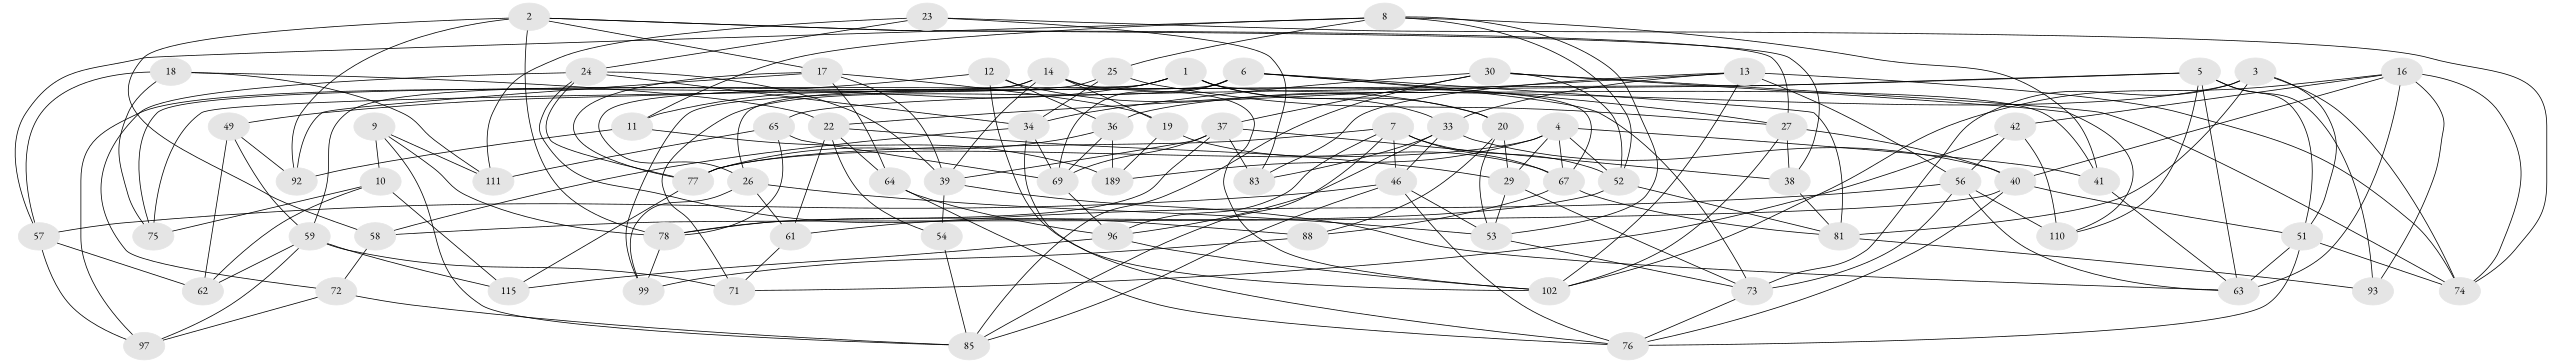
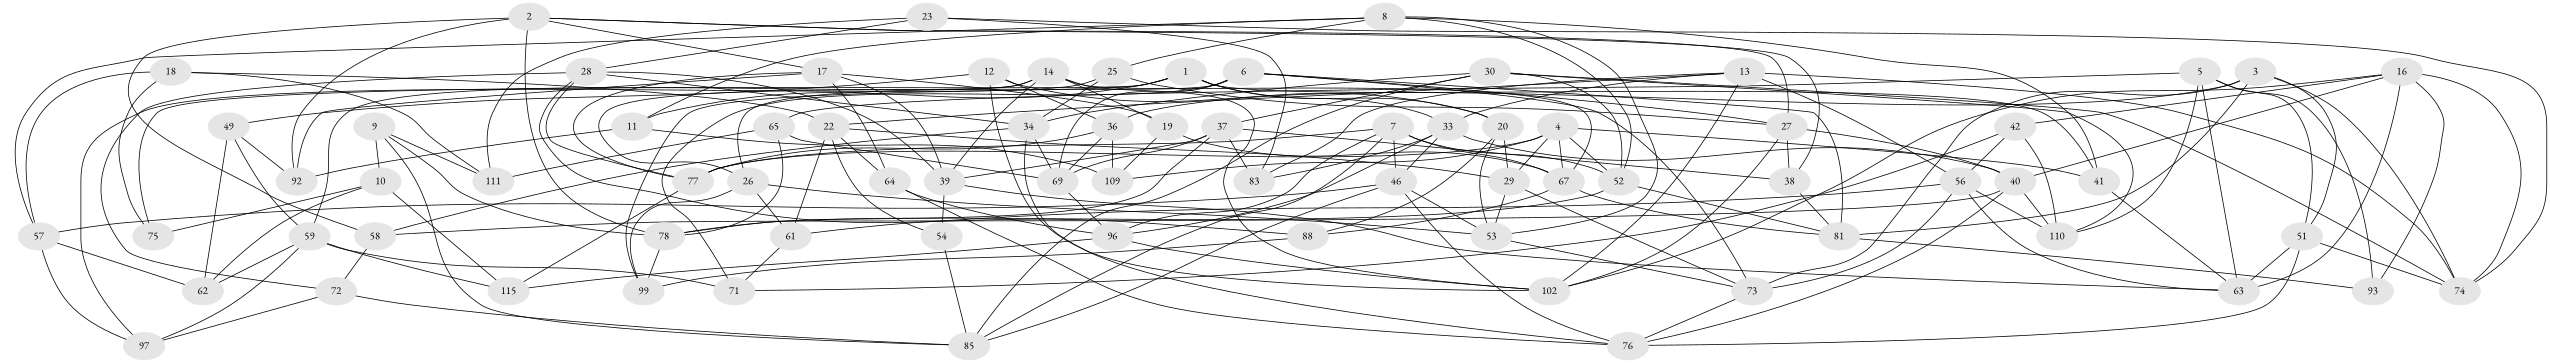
(586, 72) -> (586, 72)
(1129, 89) -> none
(1112, 181) -> (1112, 181)
(2158, 212) -> (2036, 209)
